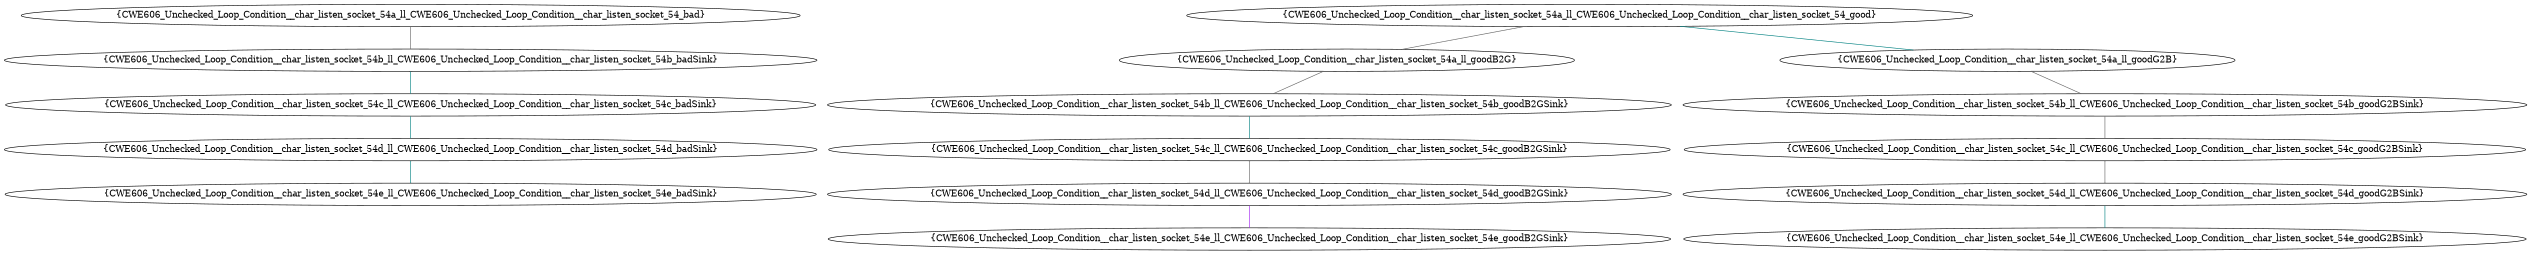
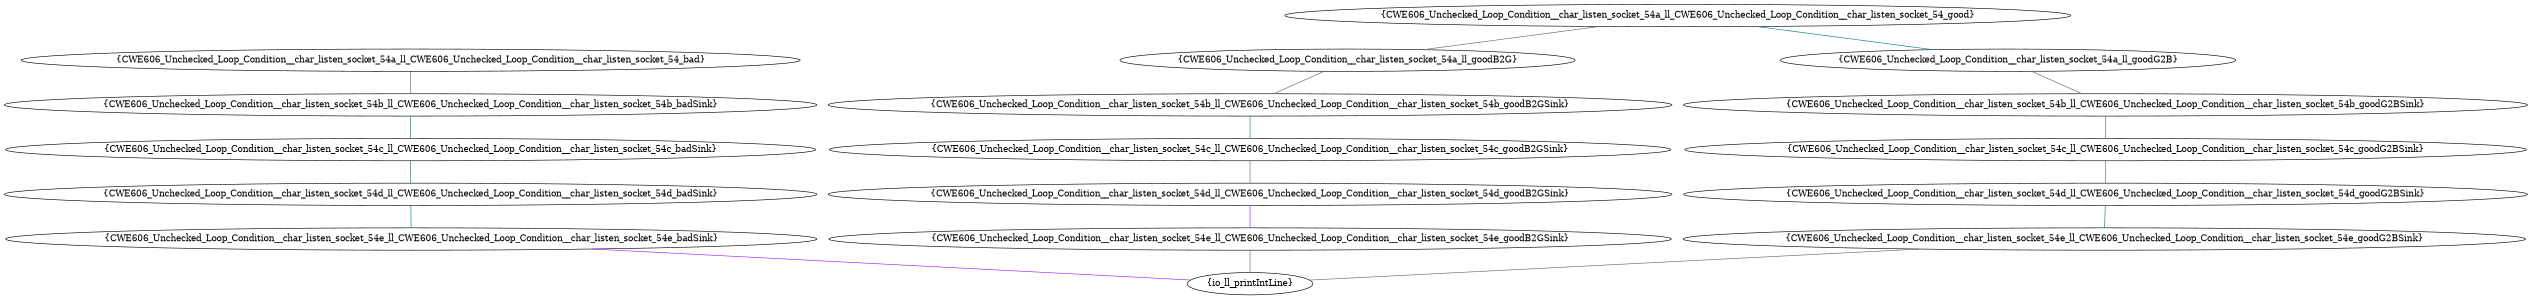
none -> (1250, 284)
